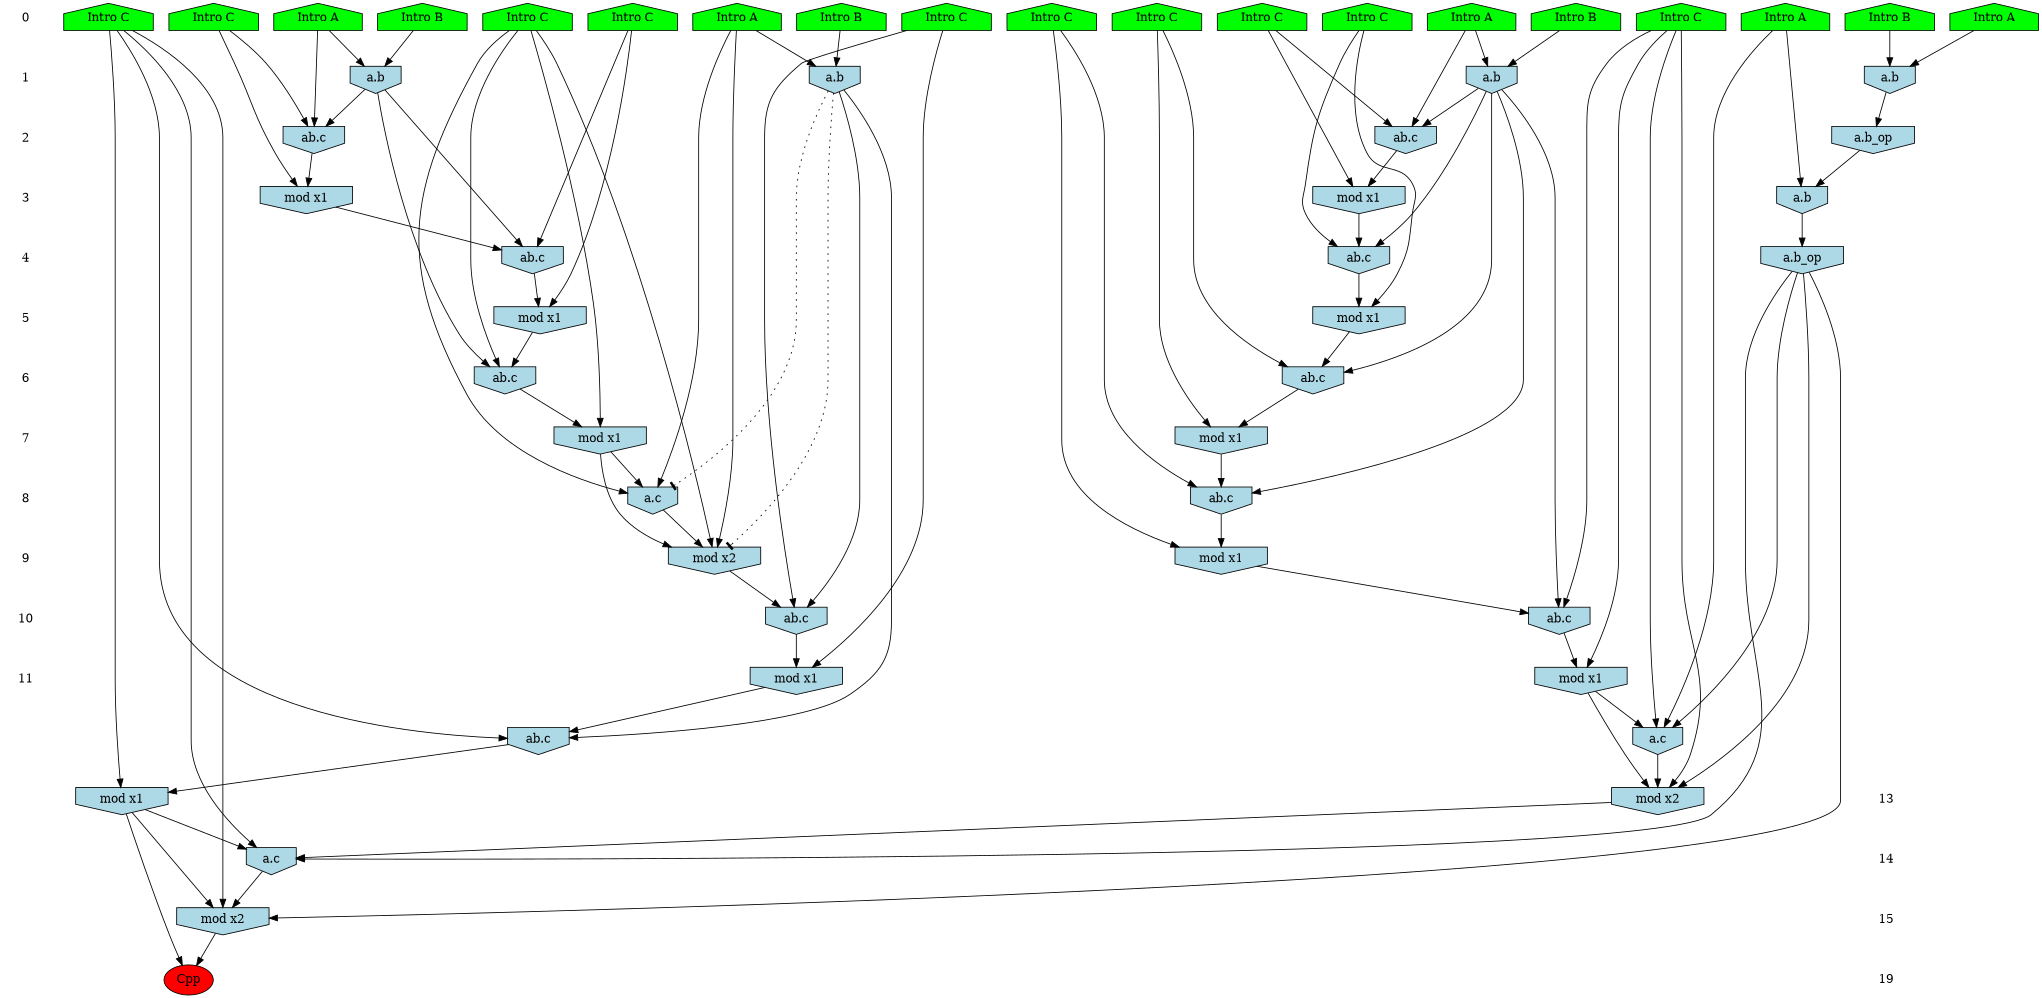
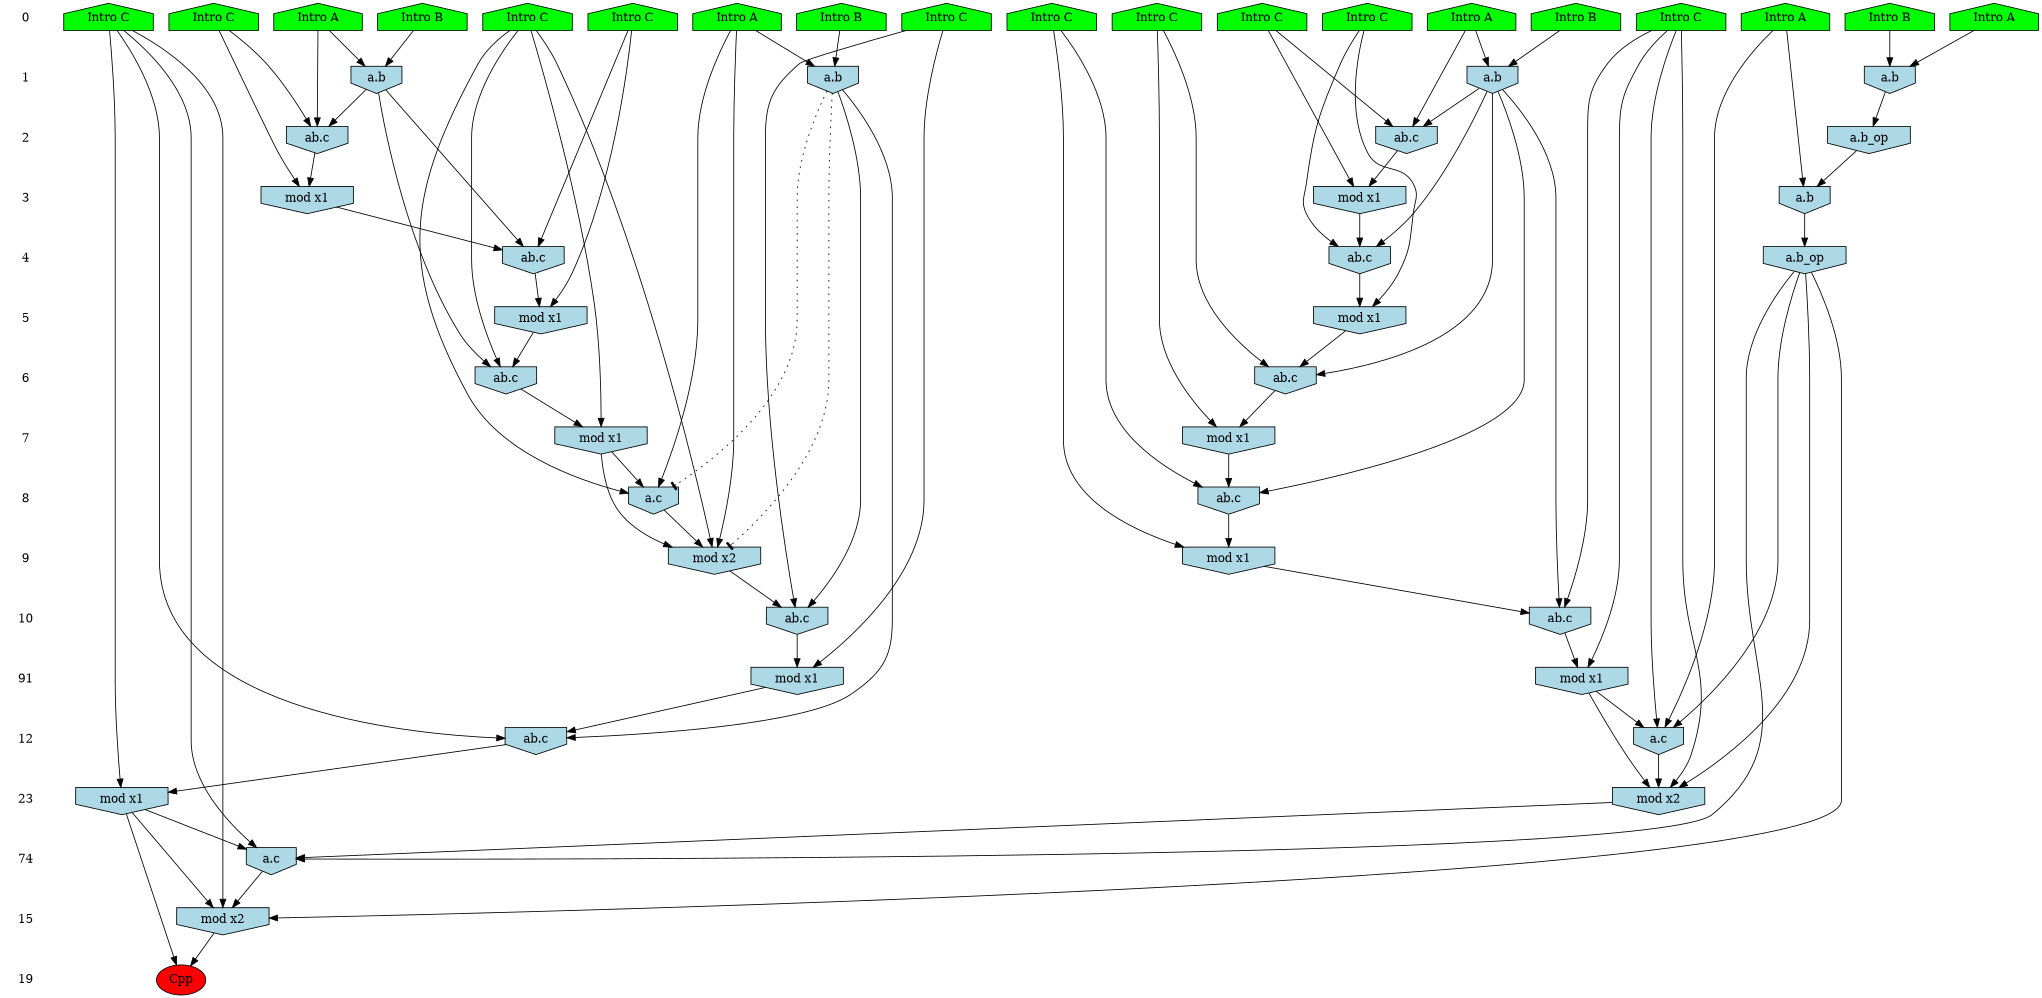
(26, 679) -> (26, 679)
none -> (26, 740)
(1886, 800) -> (26, 800)
(1886, 860) -> (26, 860)
